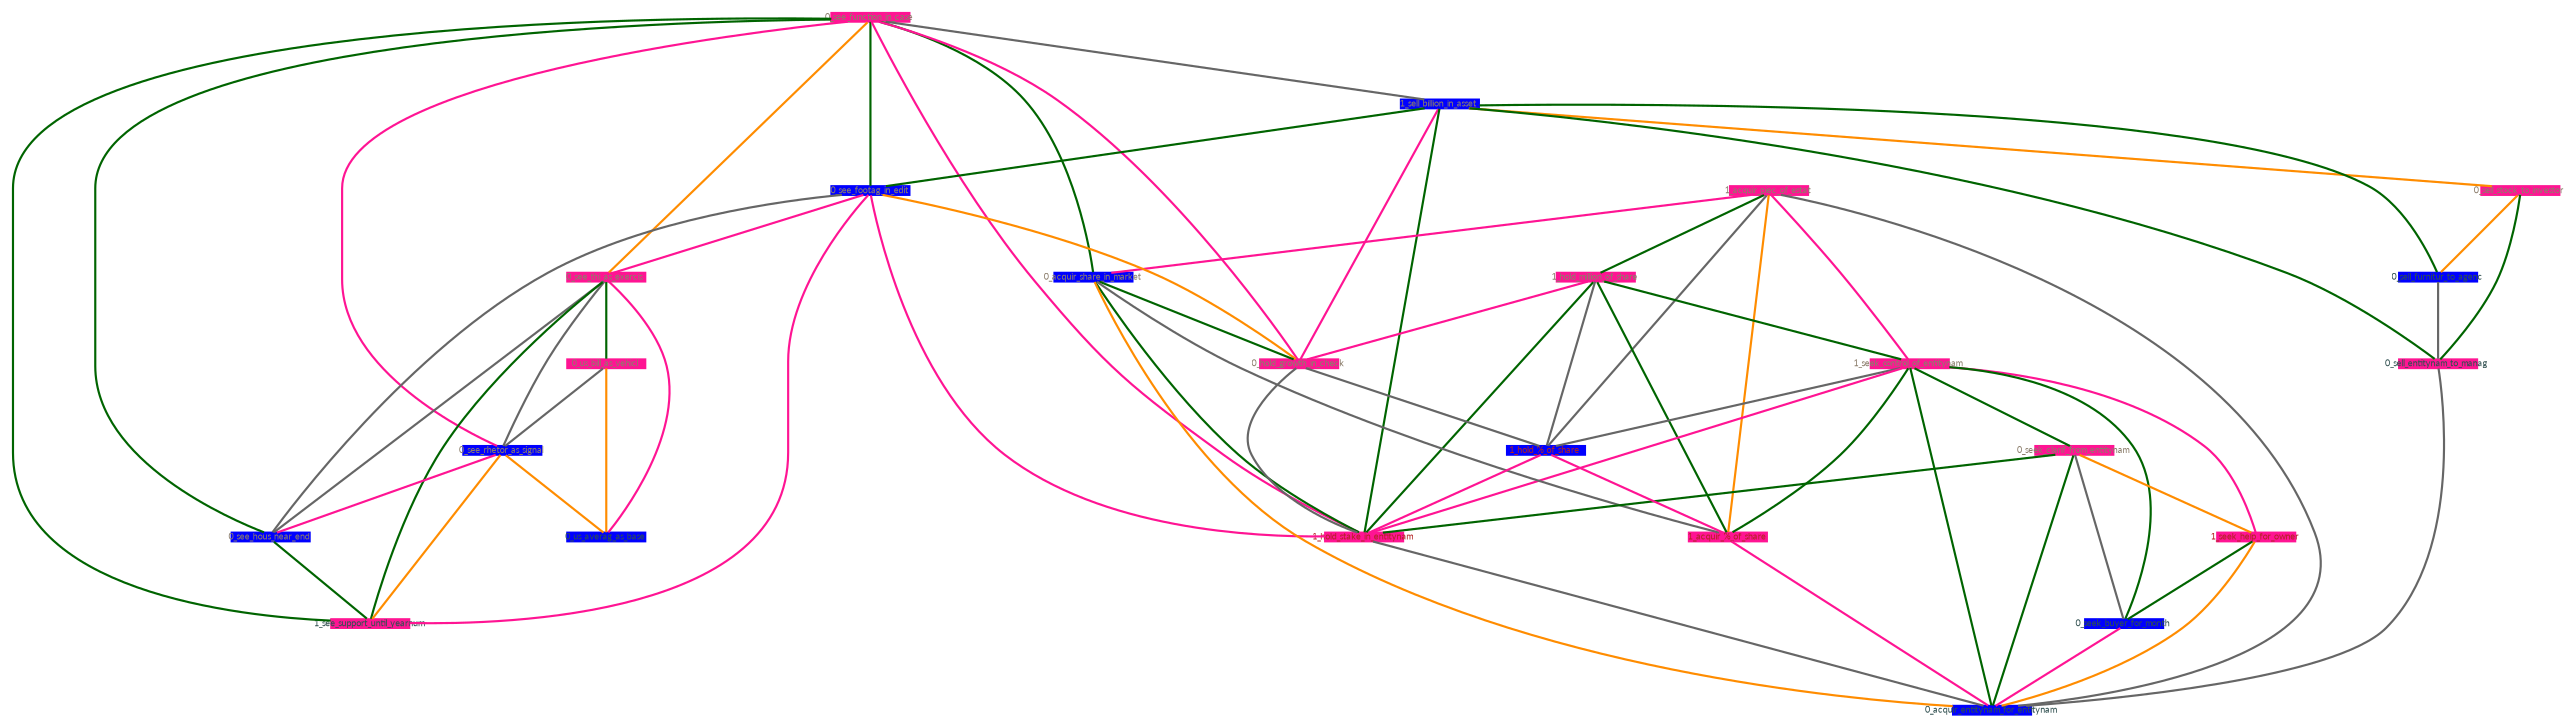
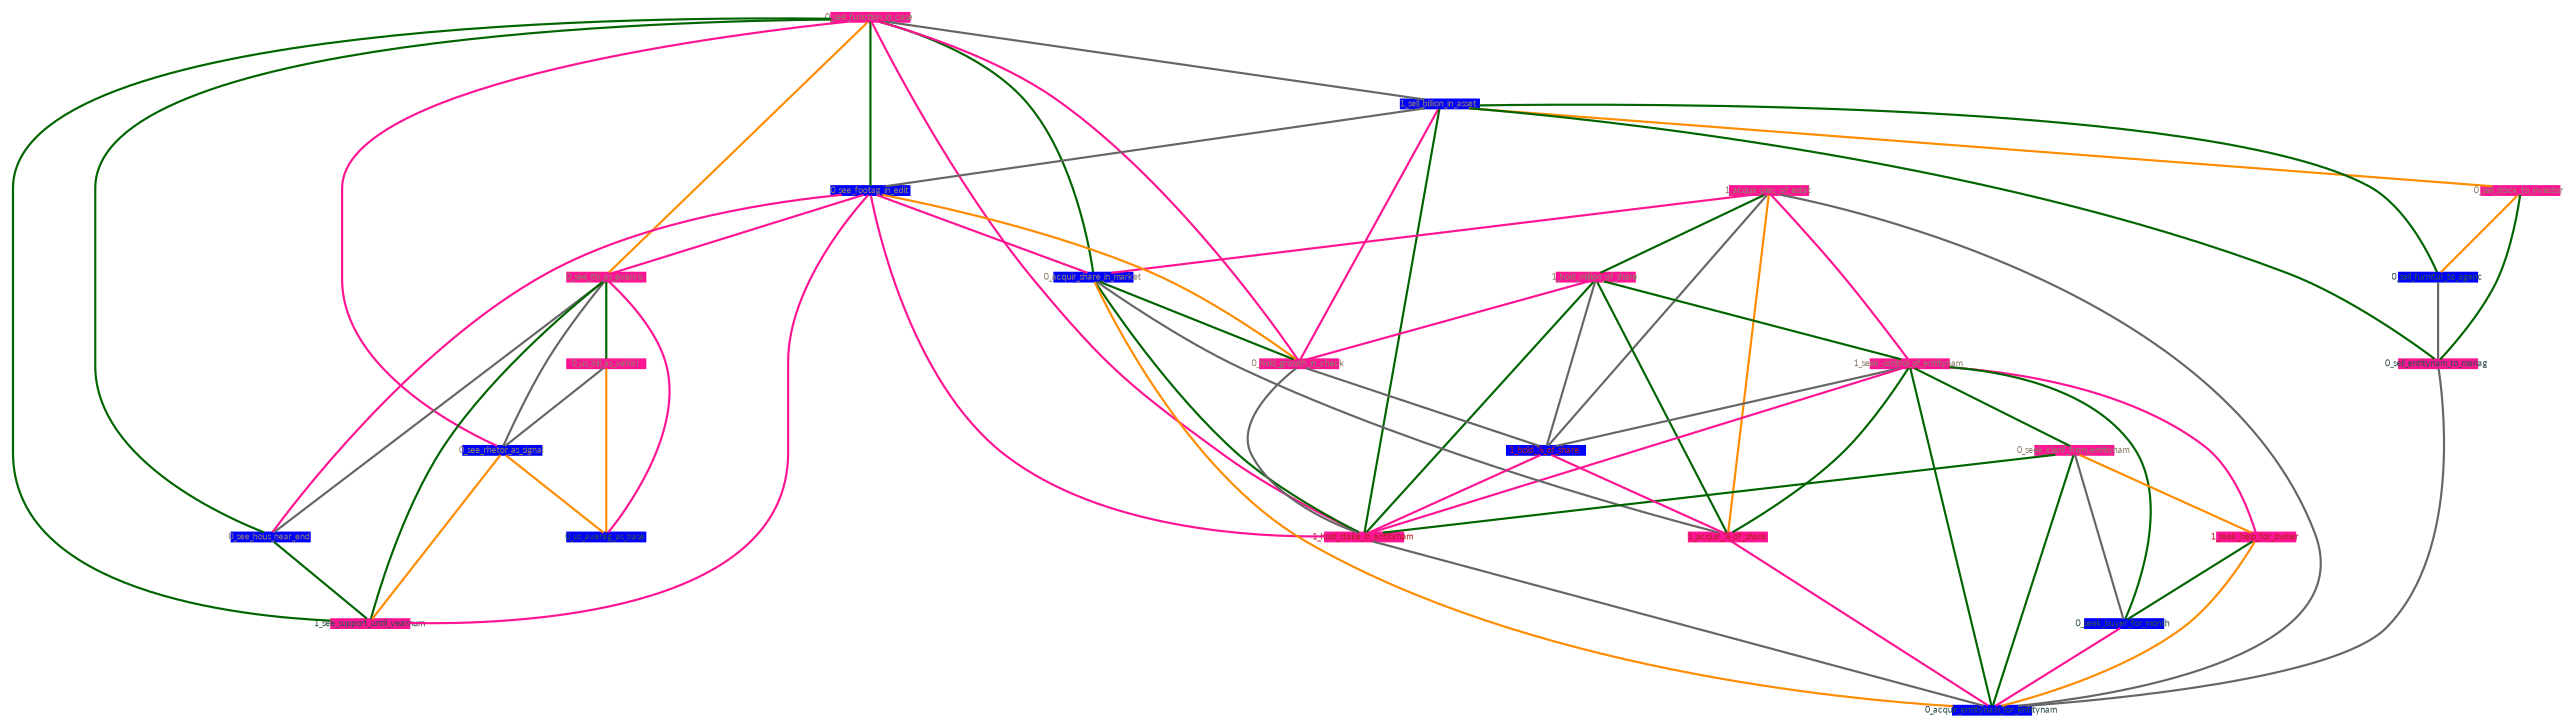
(1155, 147) -> (1155, 147)
none -> (982, 234)
(516, 293) -> (516, 293)
(386, 494) -> none
